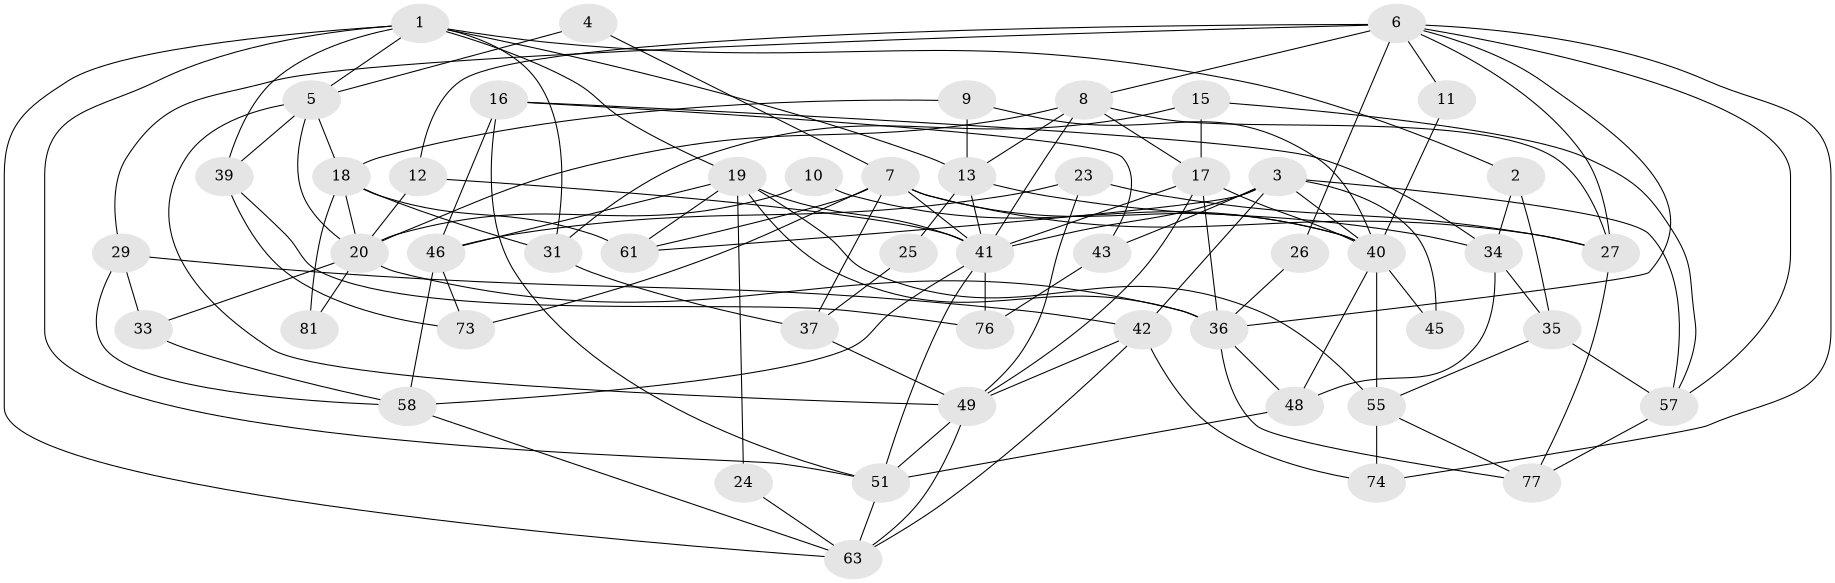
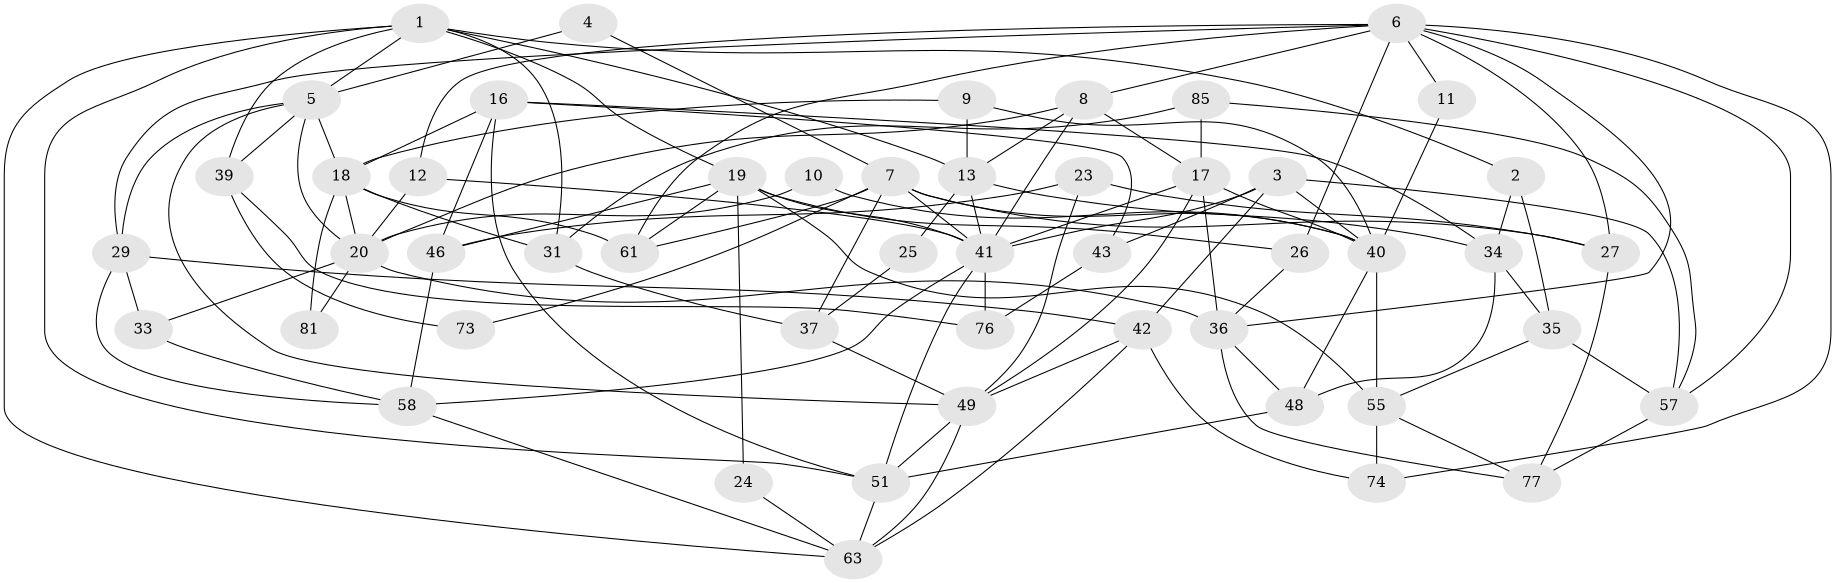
(1201, 100) -> (1201, 100)
(1367, 126) -> none
none -> (175, 138)
none -> (417, 140)
(988, 224) -> (977, 71)
(885, 291) -> (1014, 226)
(451, 292) -> none
(1435, 330) -> none
